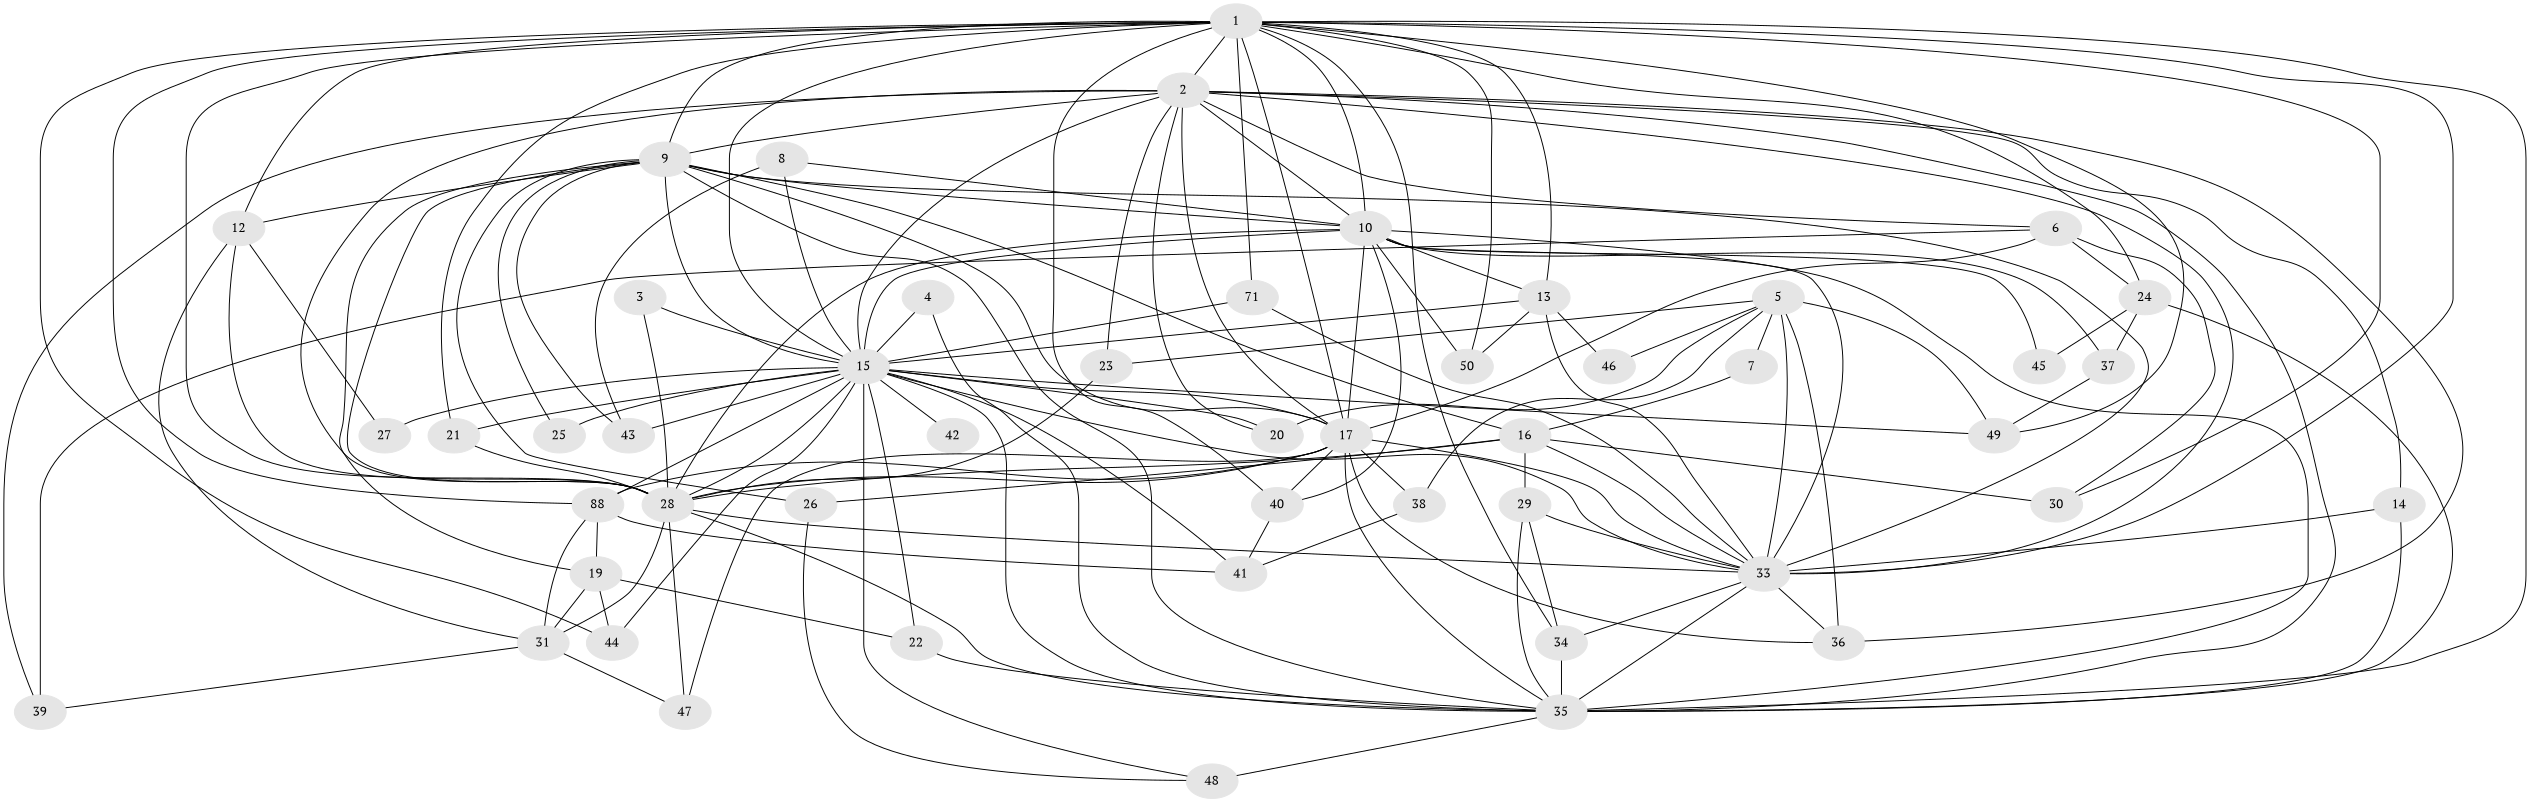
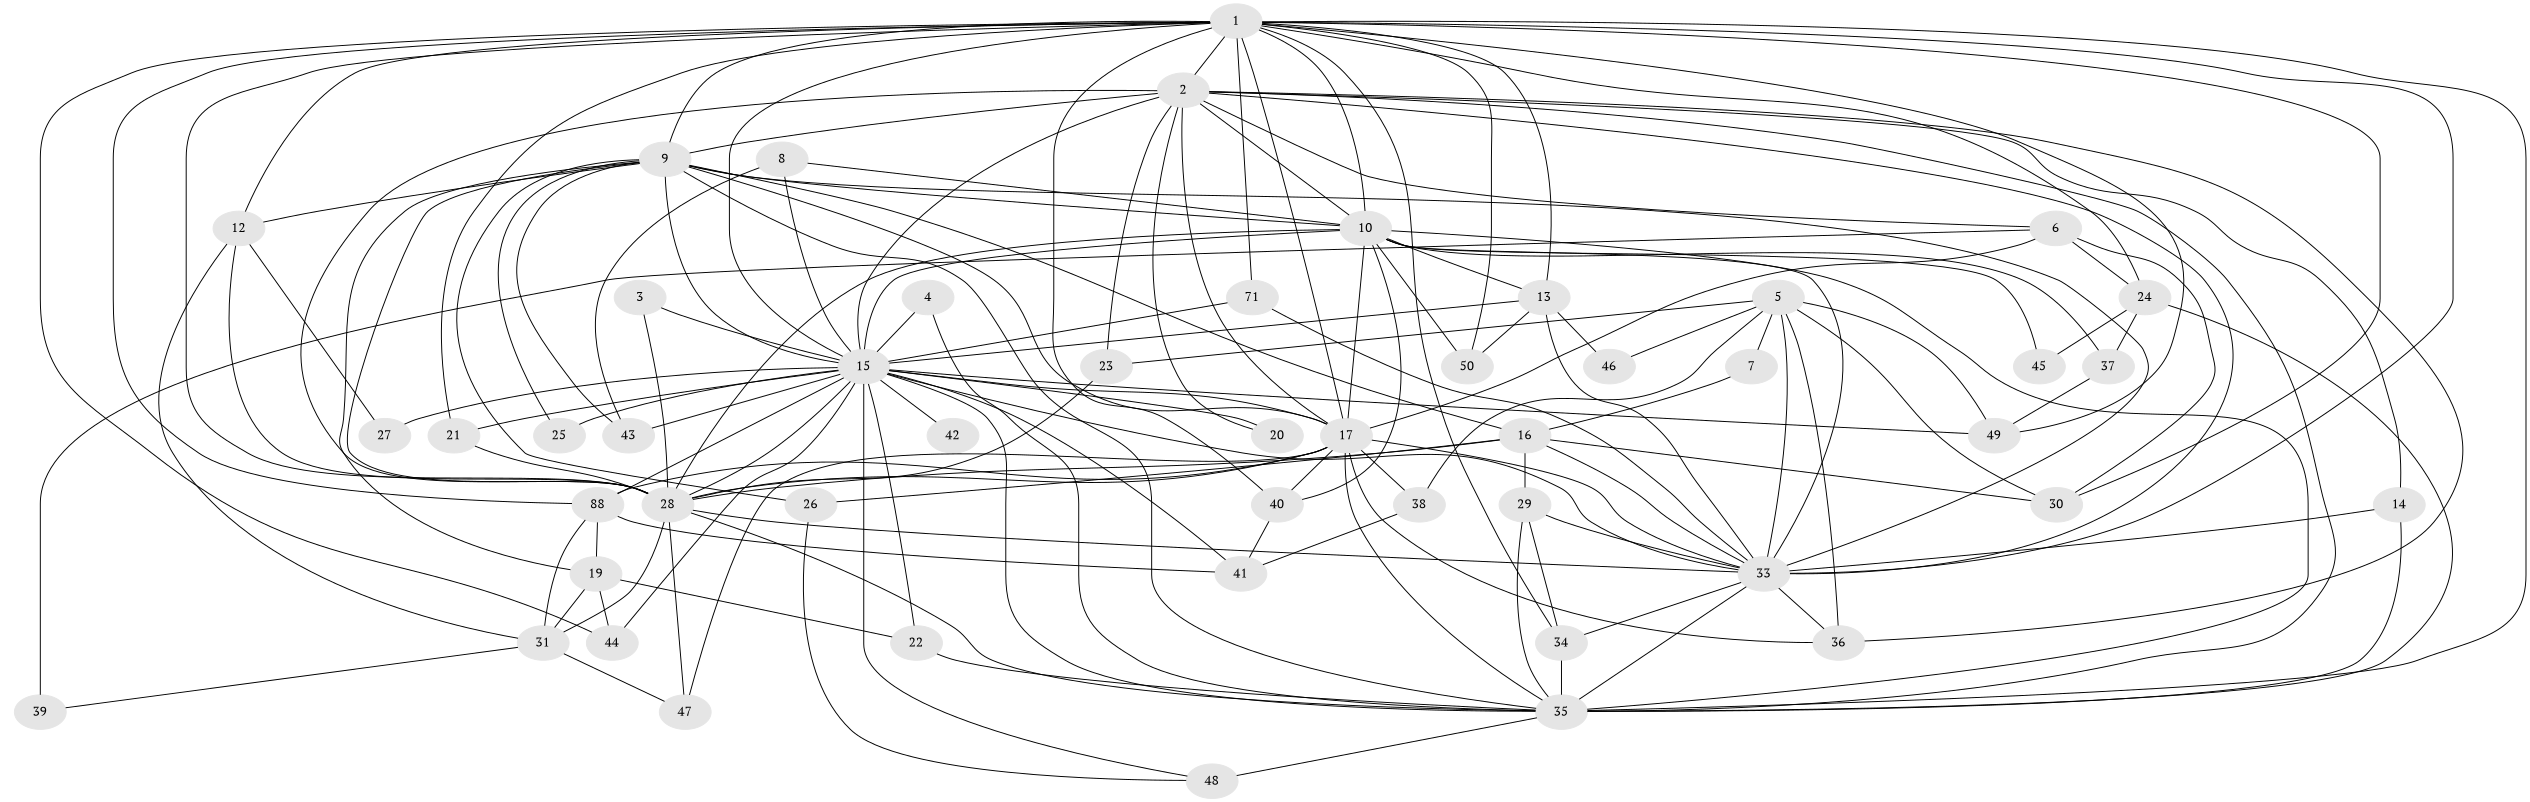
(391, 145) -> none
(1564, 406) -> (1912, 409)
